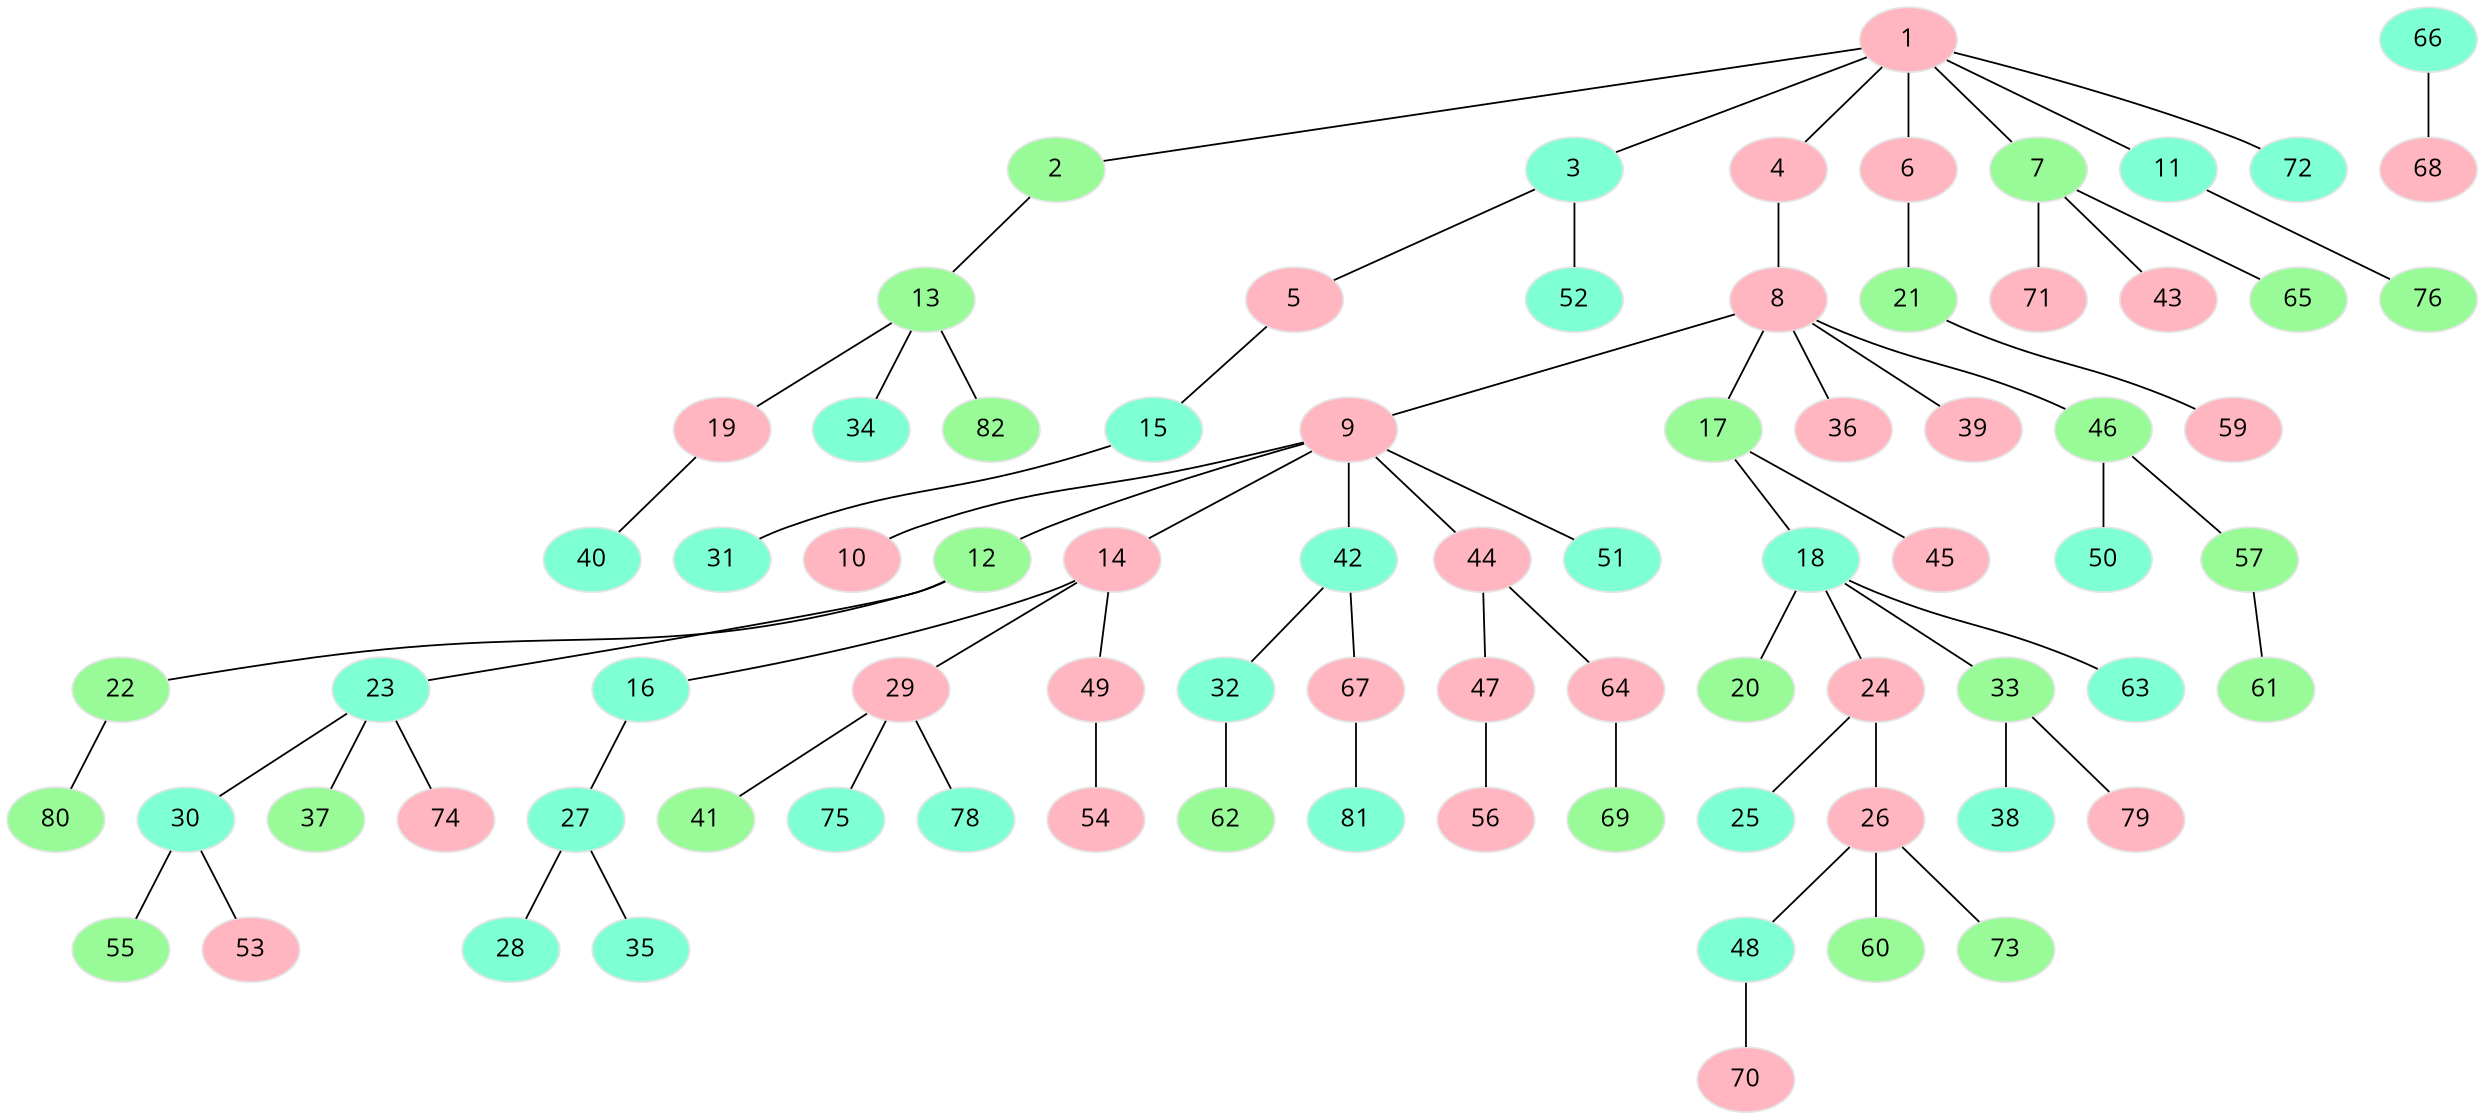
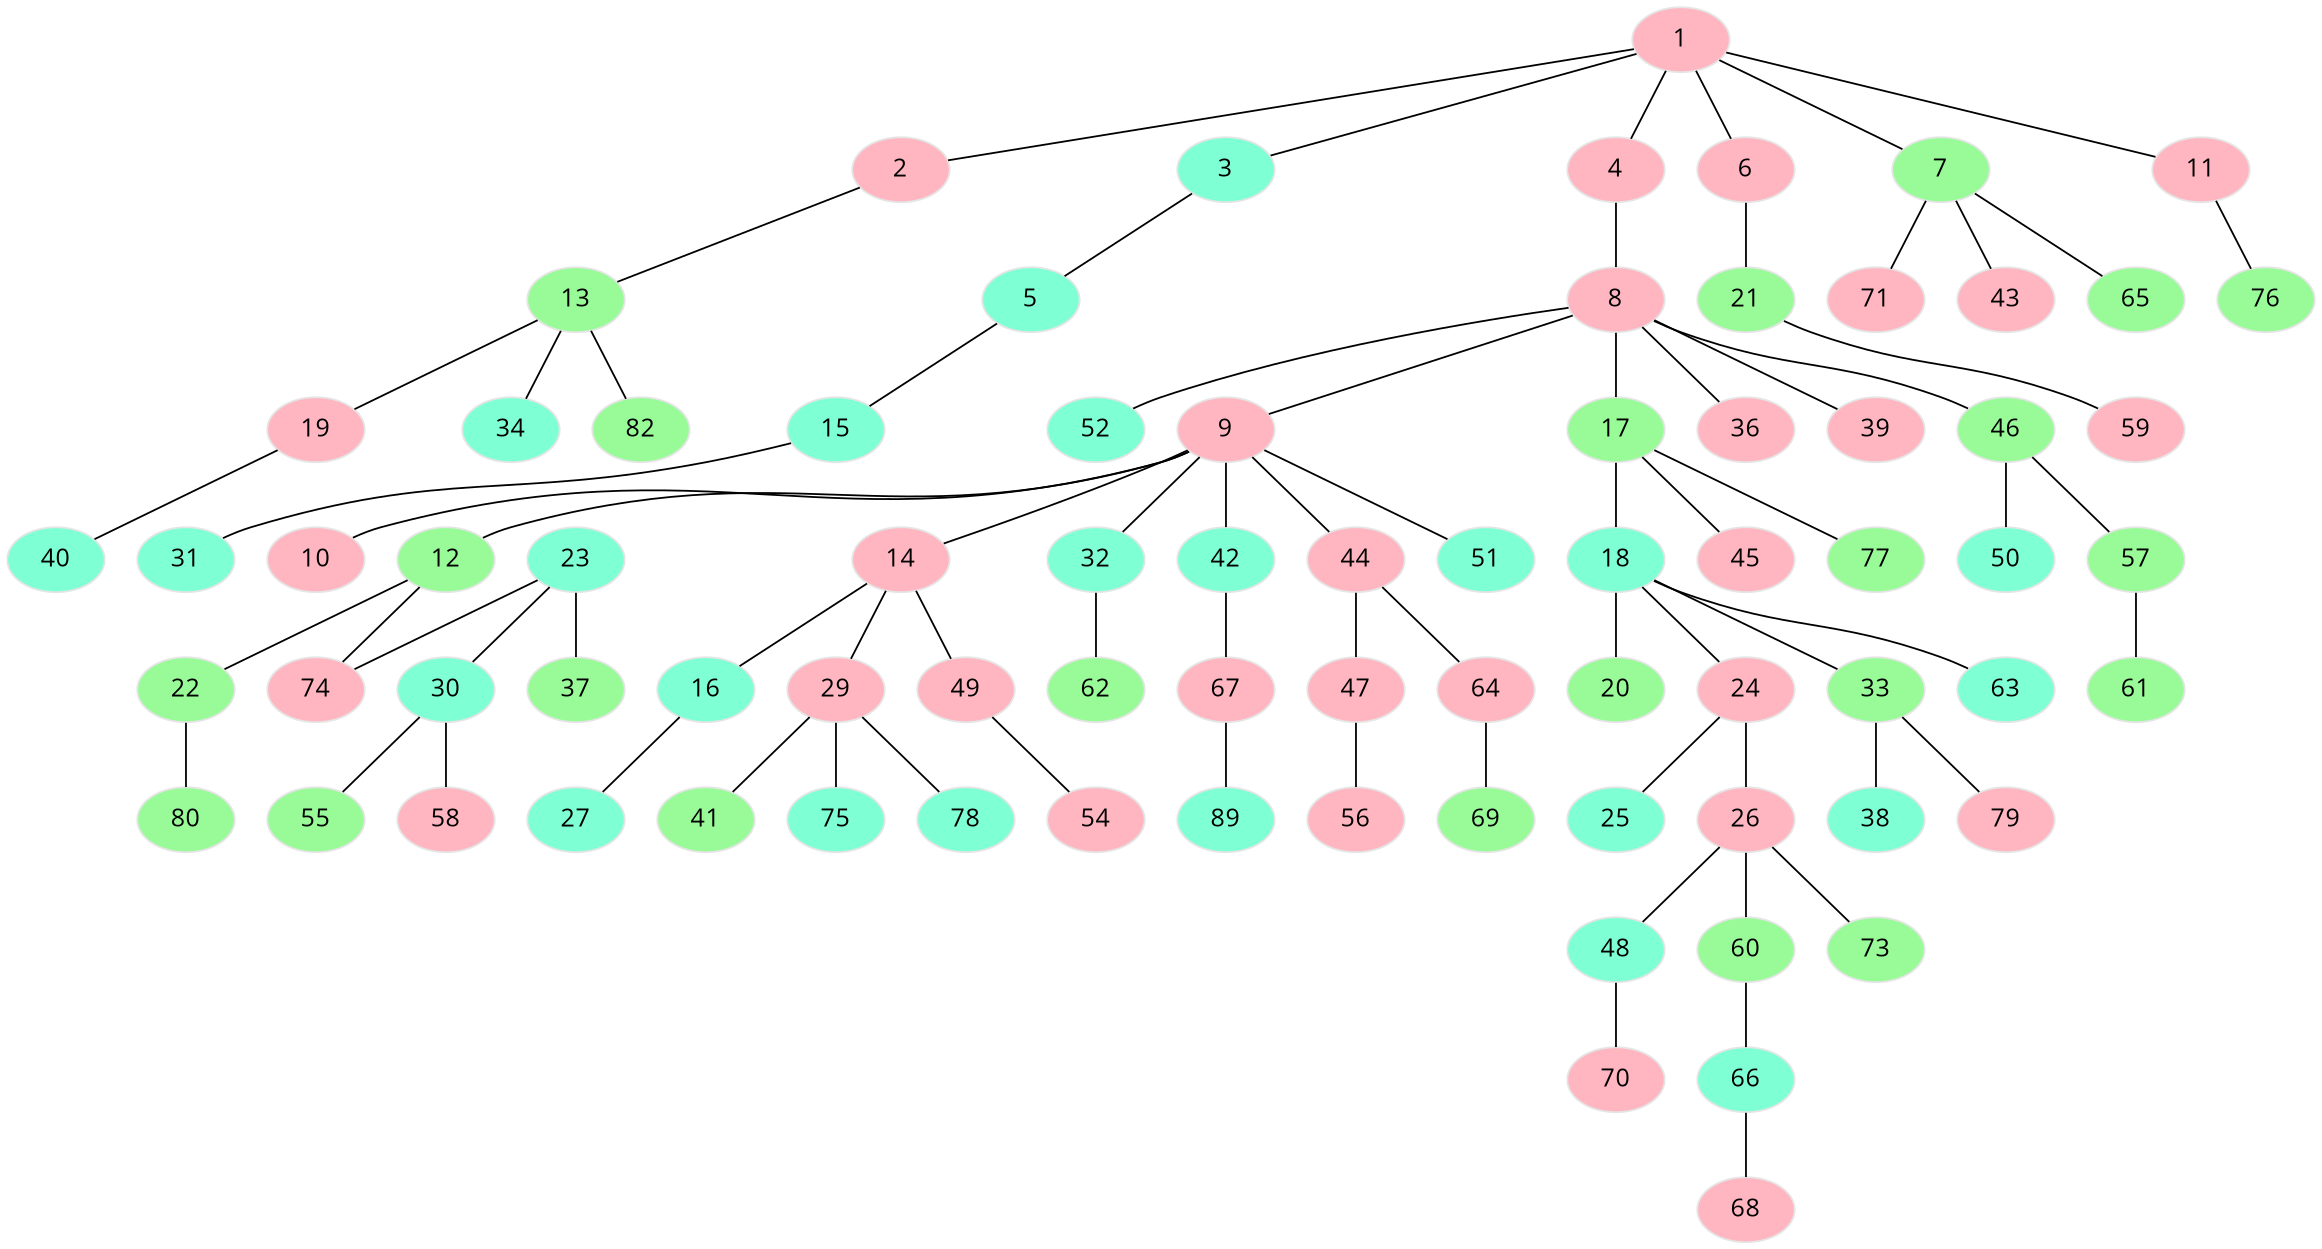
(1056, 170) -> (901, 170)
(2168, 170) -> (2201, 170)
(2298, 170) -> none
(1574, 235) -> (1348, 347)
(1295, 300) -> (1031, 300)
none -> (1876, 560)
(1287, 625) -> (1161, 495)
(610, 650) -> (381, 625)
(1356, 820) -> (1226, 820)
(251, 950) -> (446, 820)
(511, 950) -> none
(641, 950) -> none
none -> (1746, 1015)
